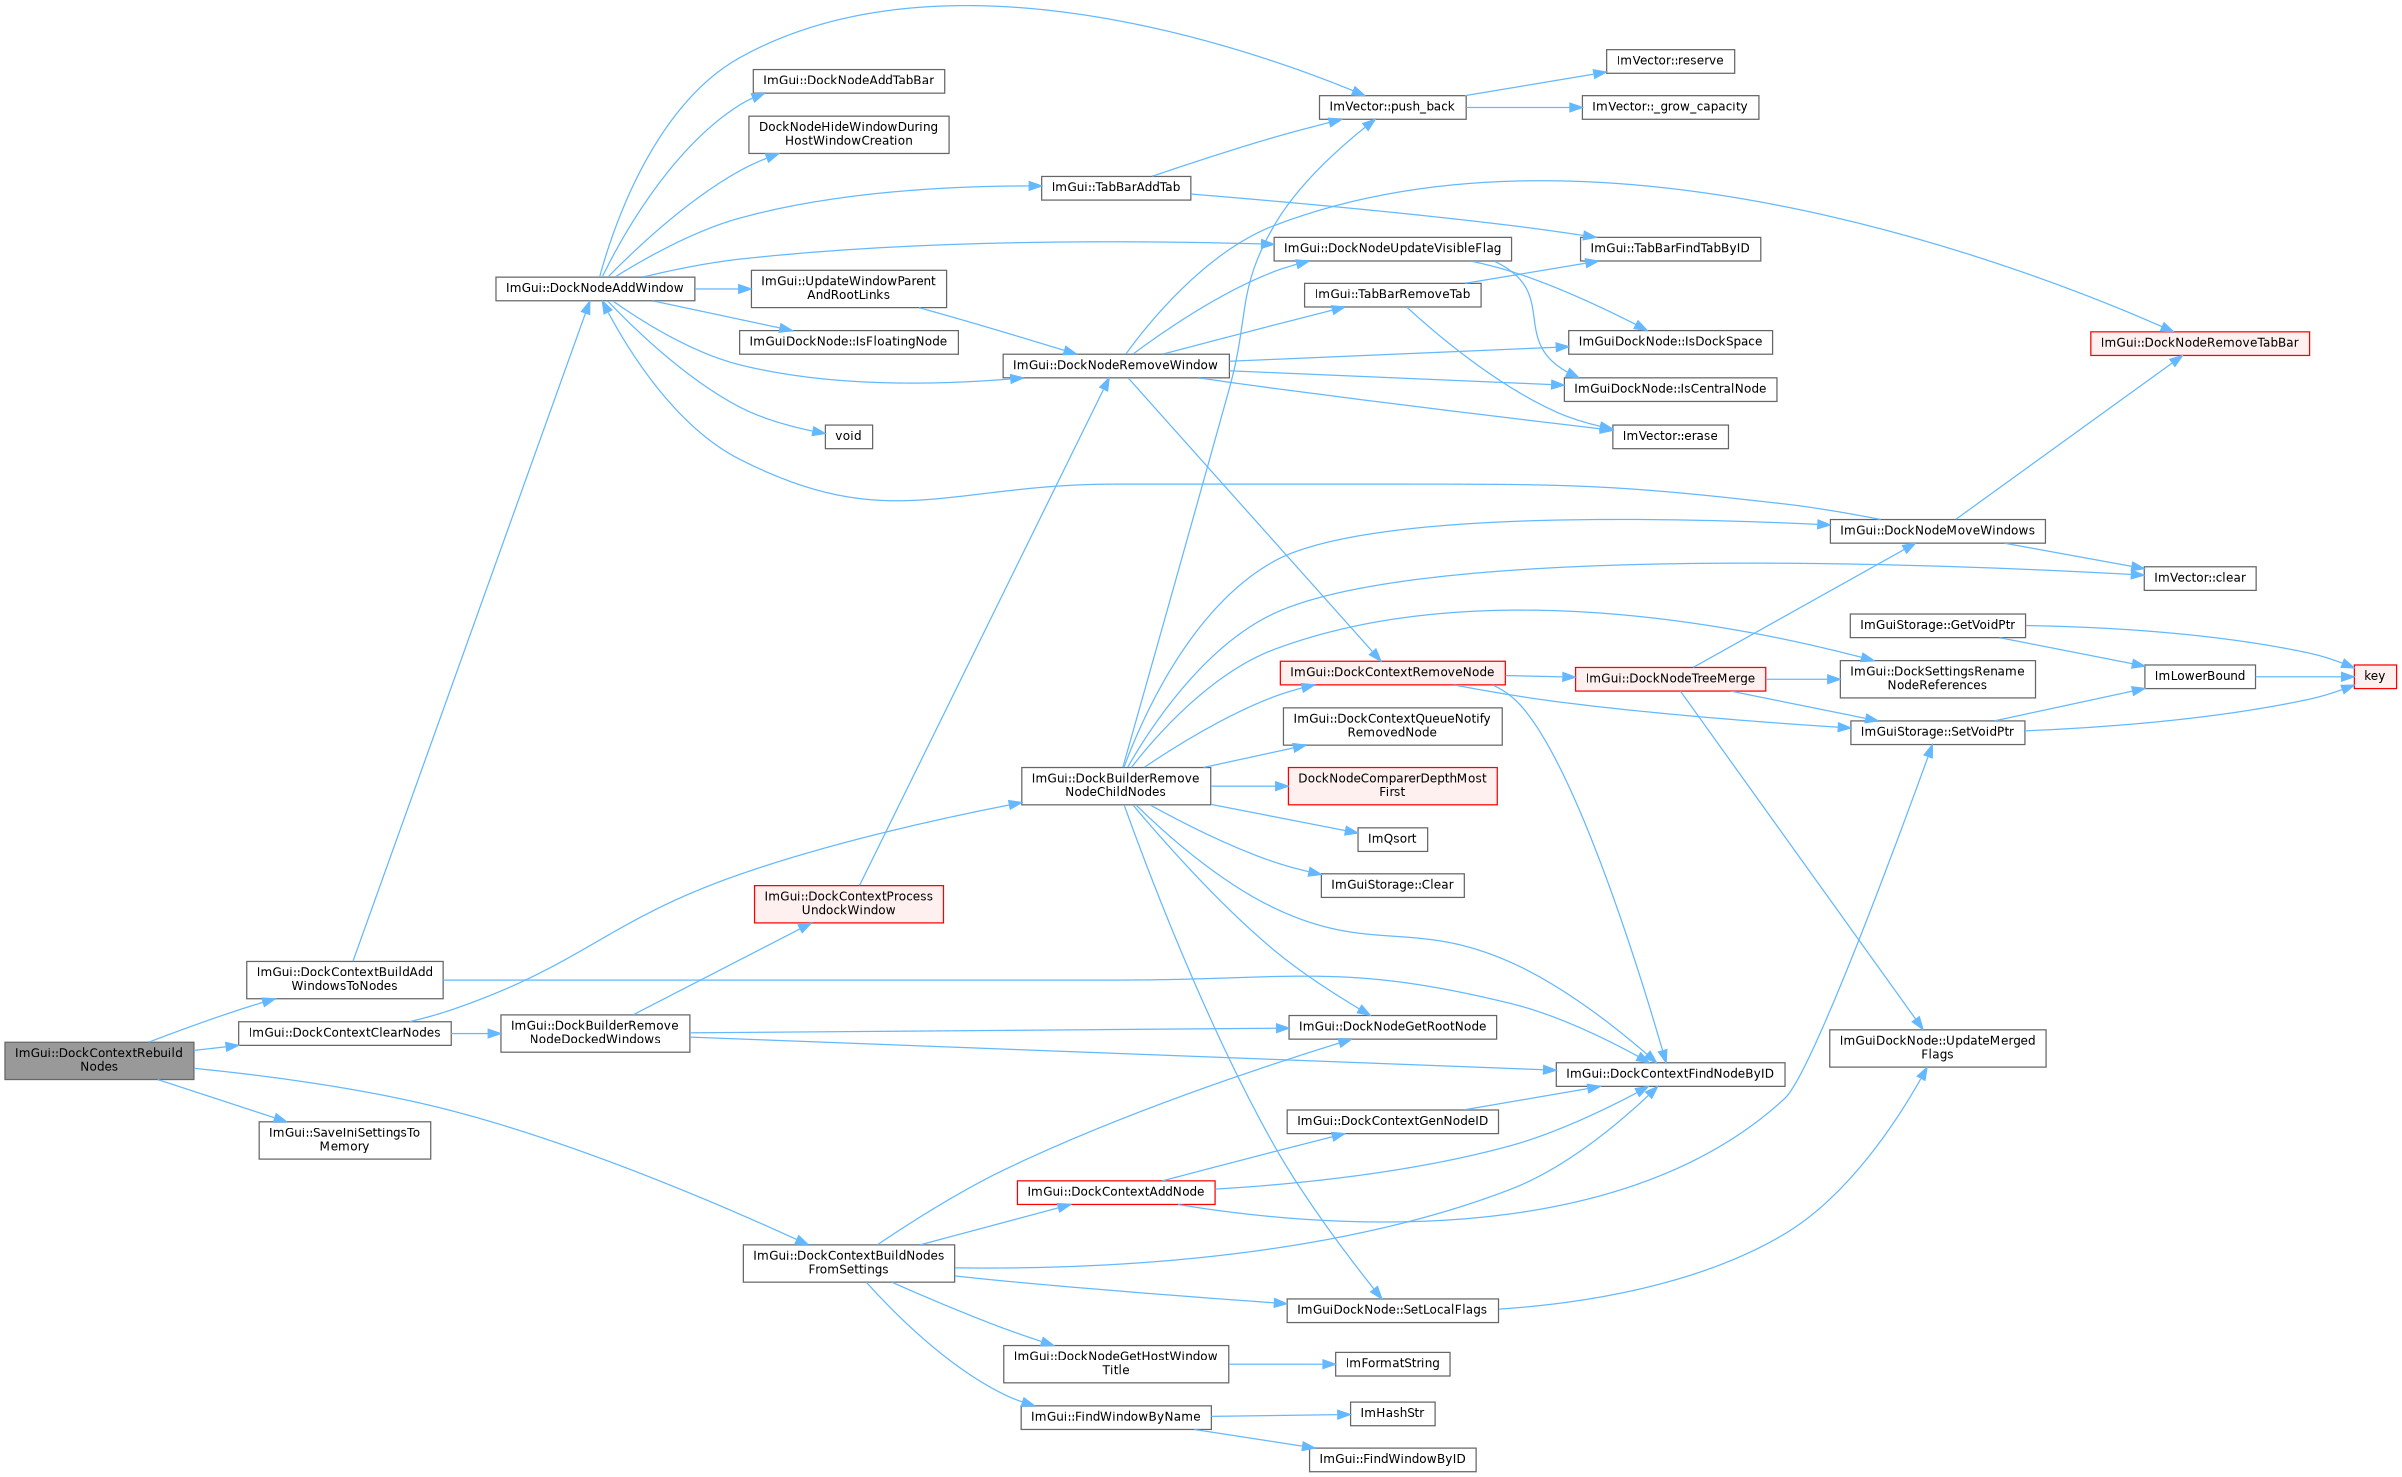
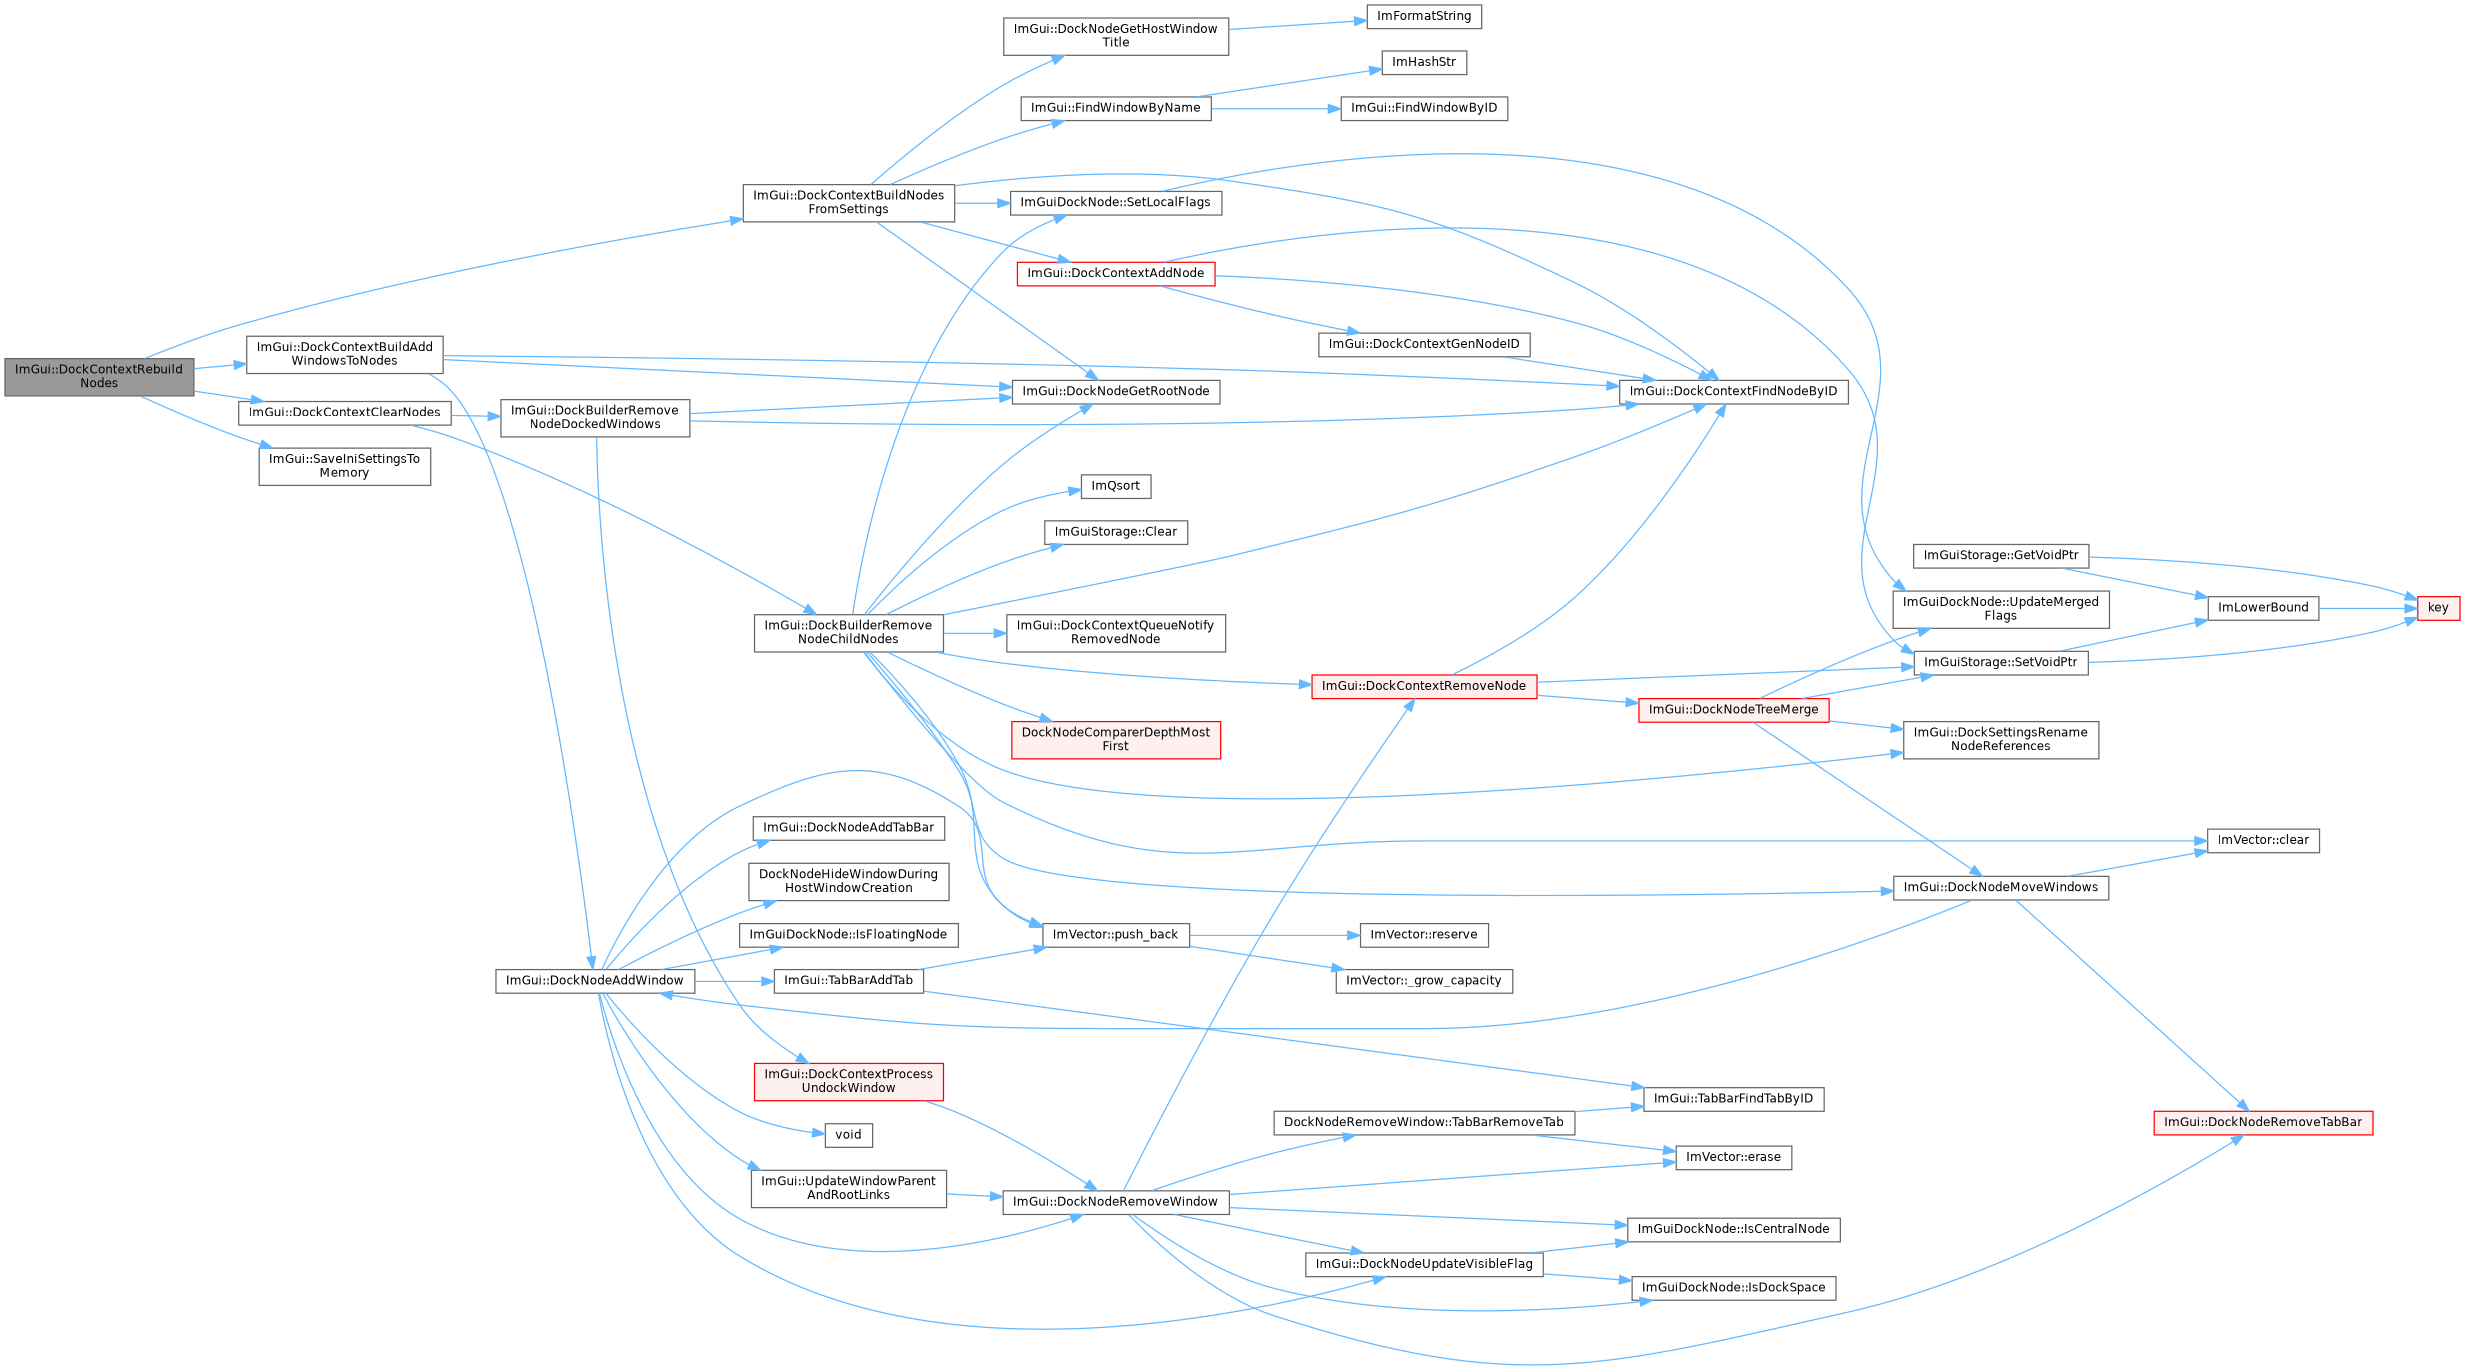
(1393, 295) -> (1425, 1123)
none -> (721, 373)
